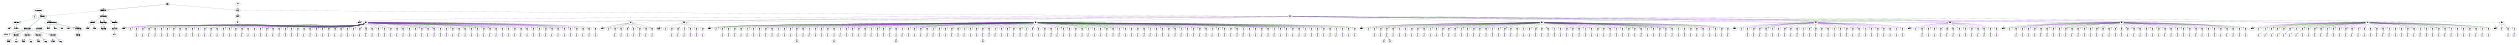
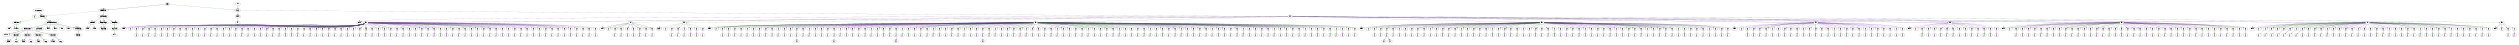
(35, 22) -> (40, 26)
